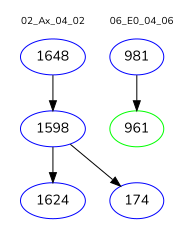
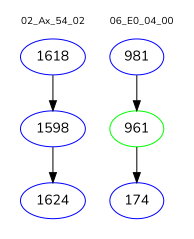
(53, 21) -> (53, 21)
(142, 21) -> (142, 21)
(53, 57) -> (53, 57)
(87, 158) -> (137, 160)
